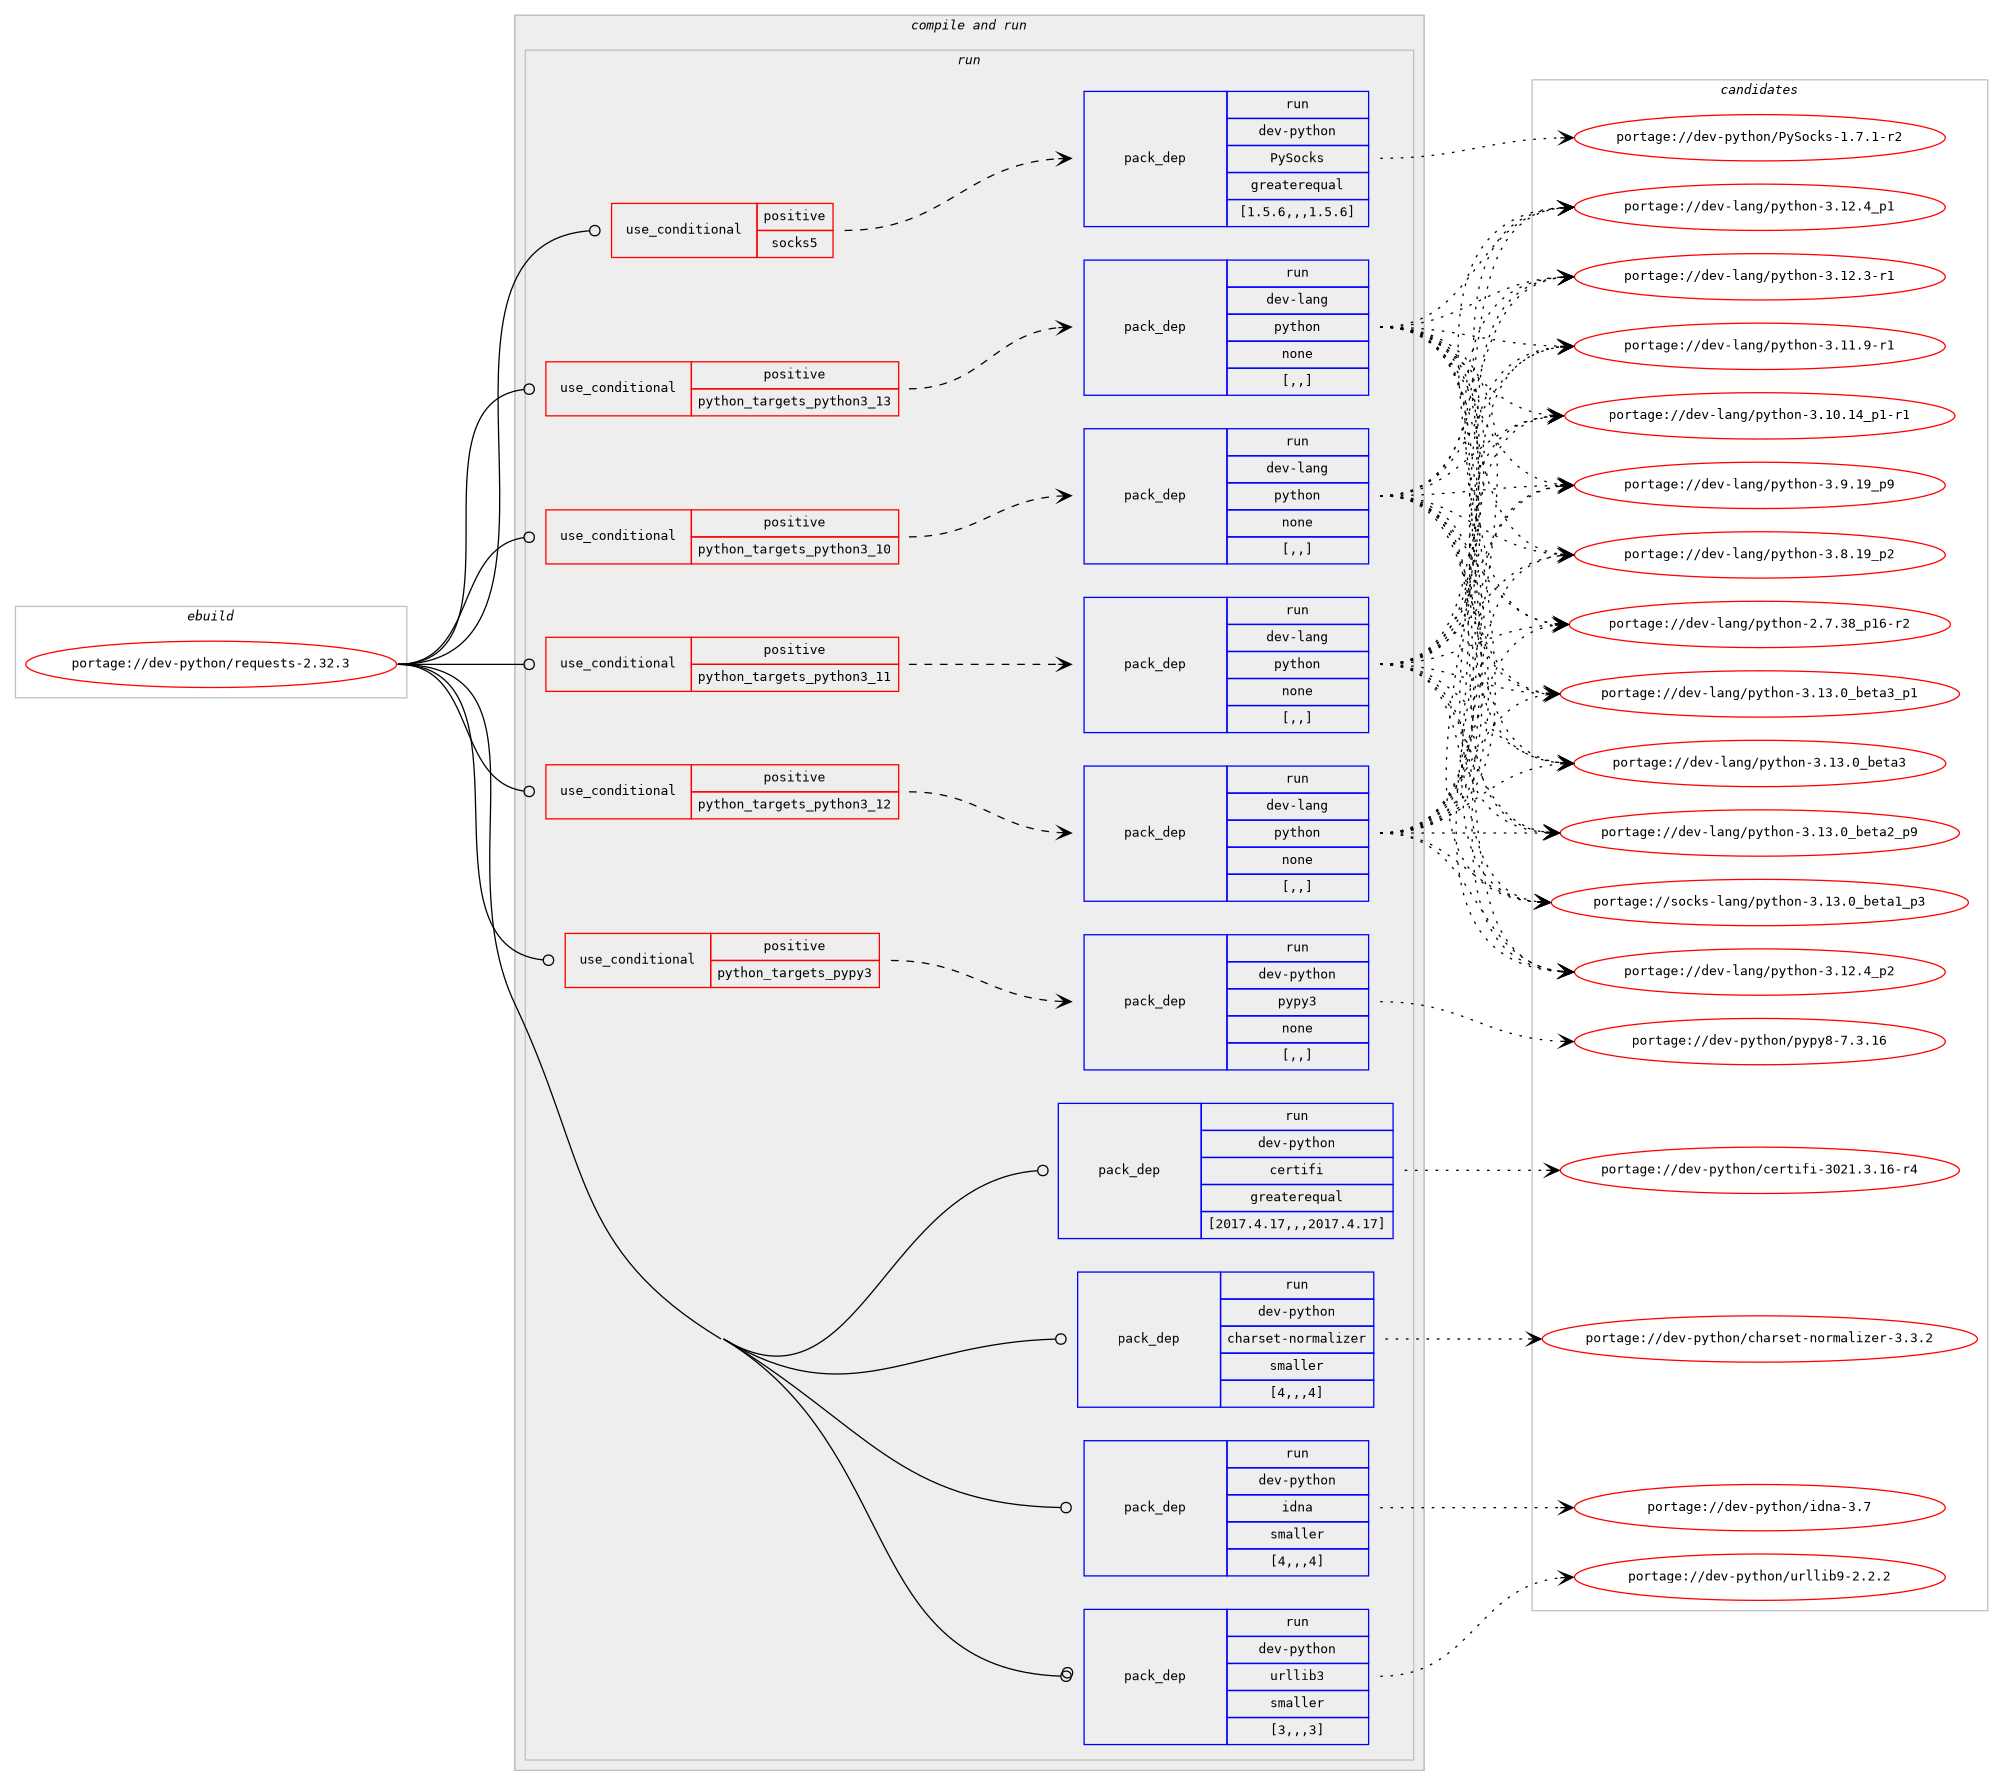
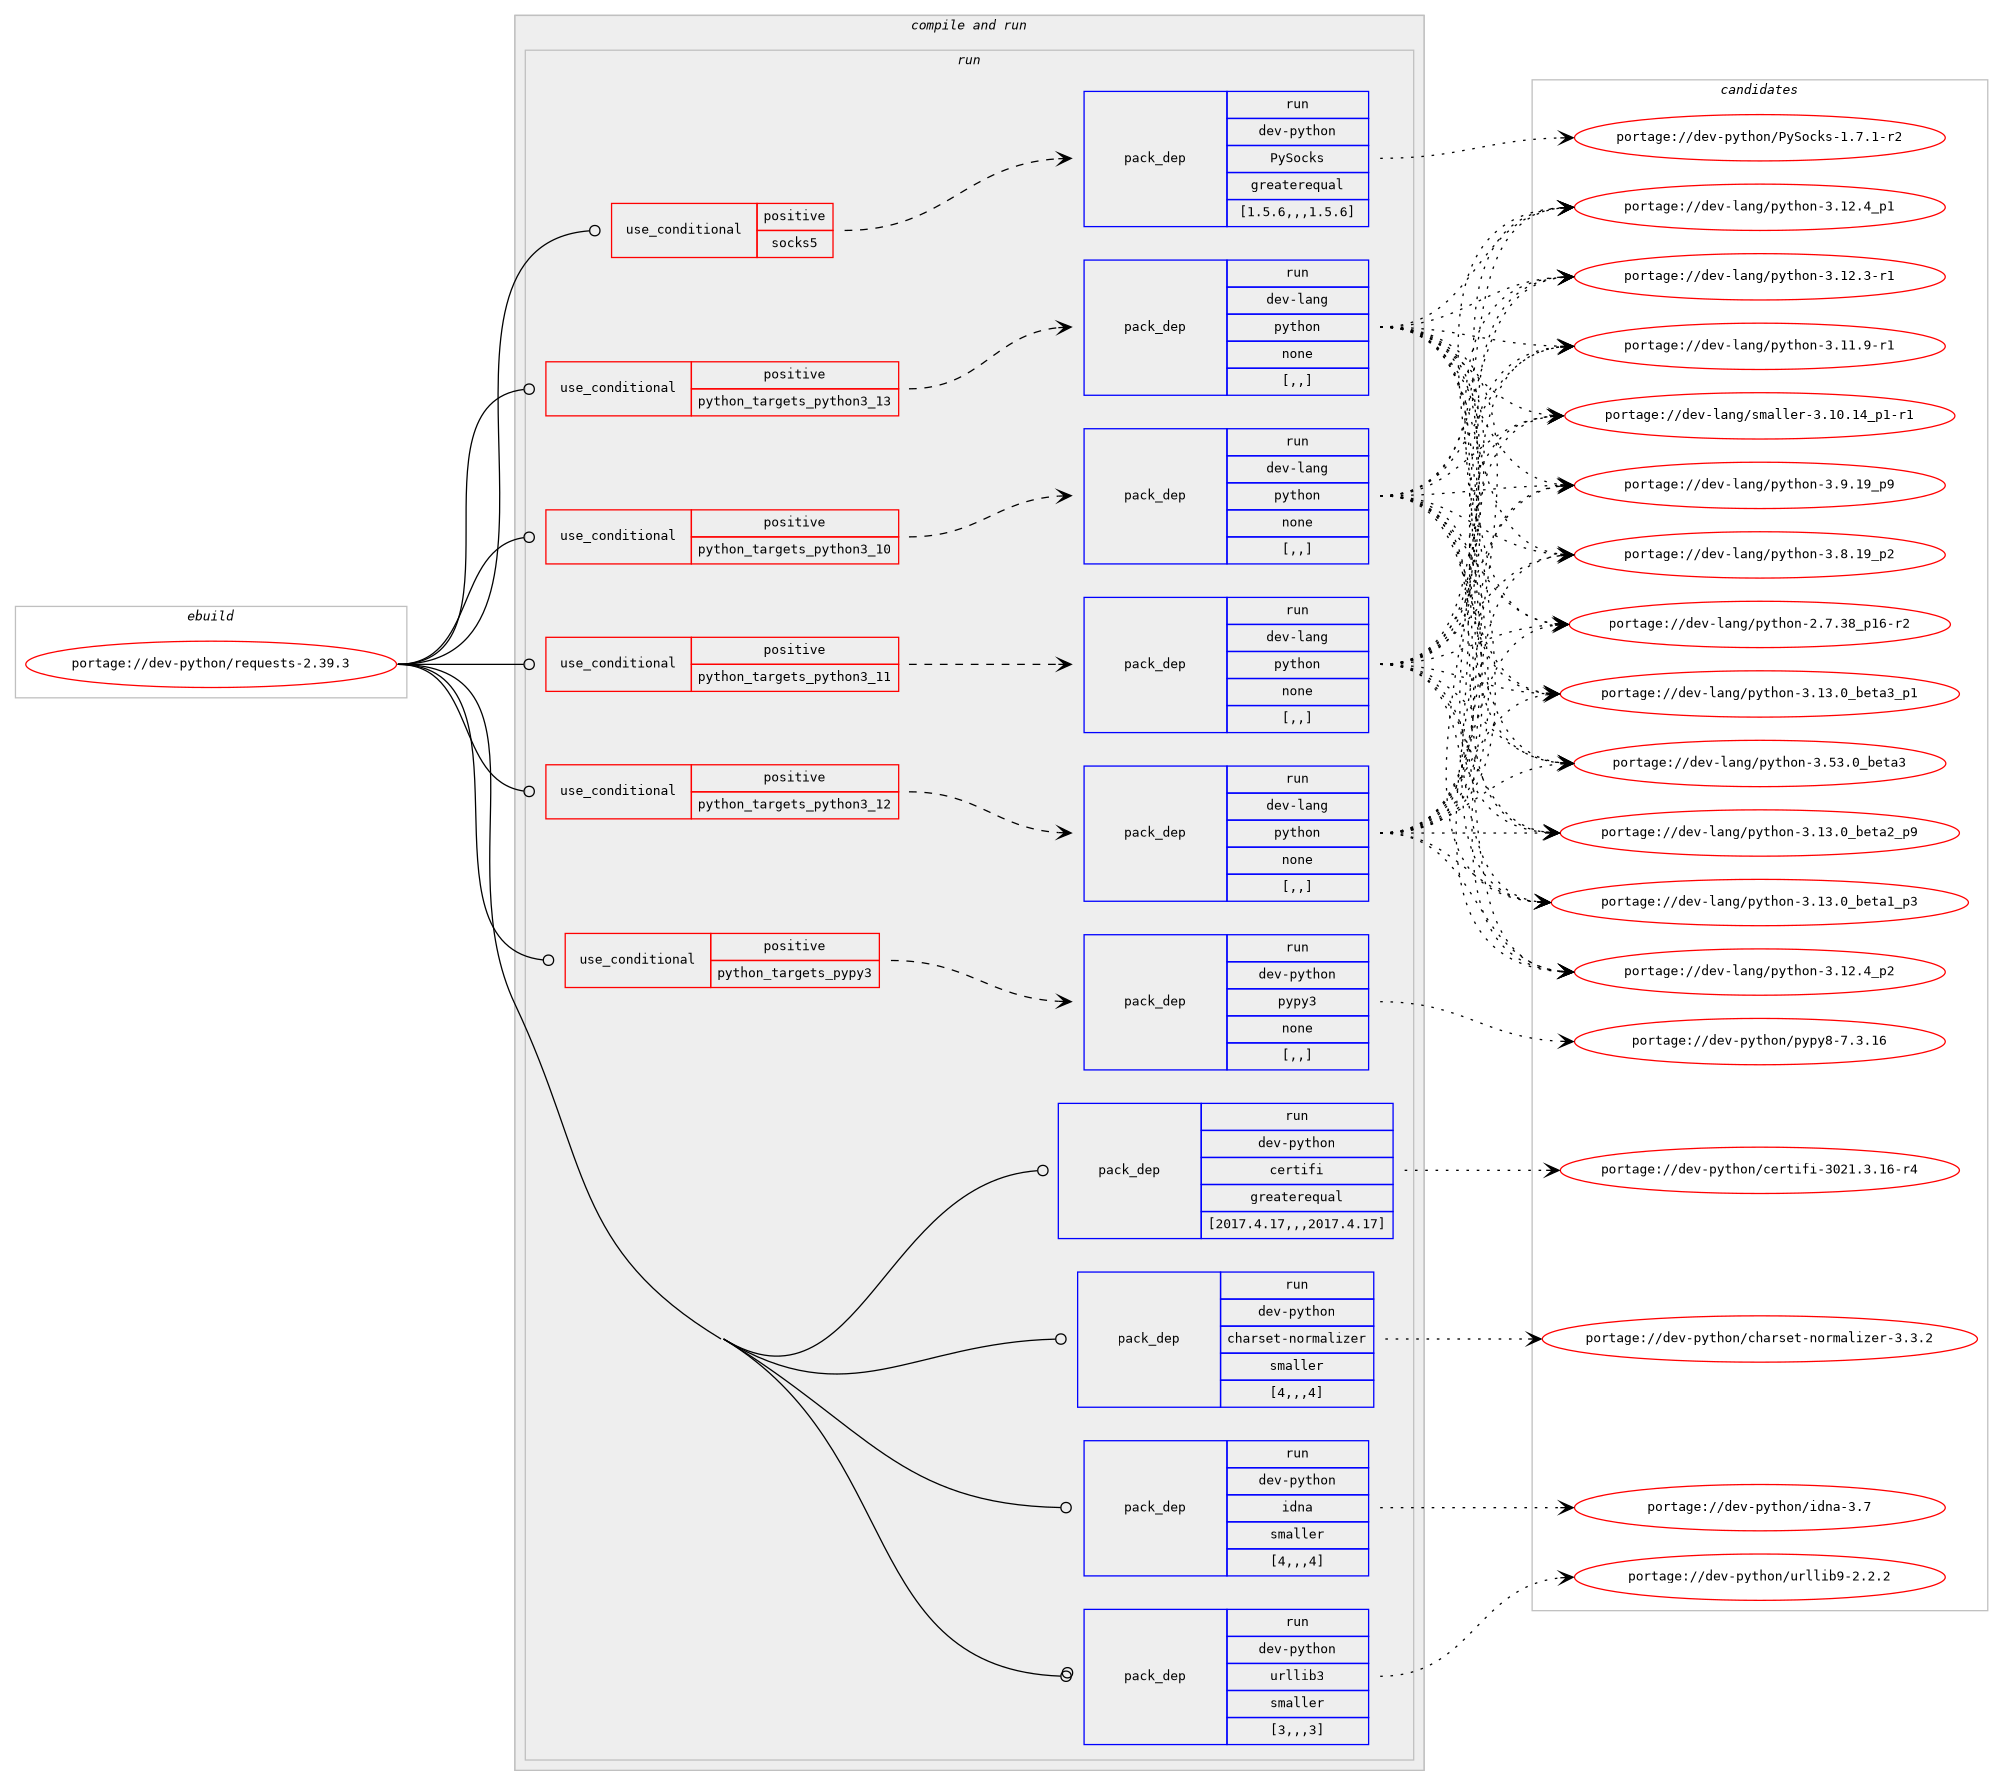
(1760, 416) -> (1760, 416)
(211, 664) -> (211, 664)
(1760, 763) -> (1760, 763)
(1760, 903) -> (1760, 903)
